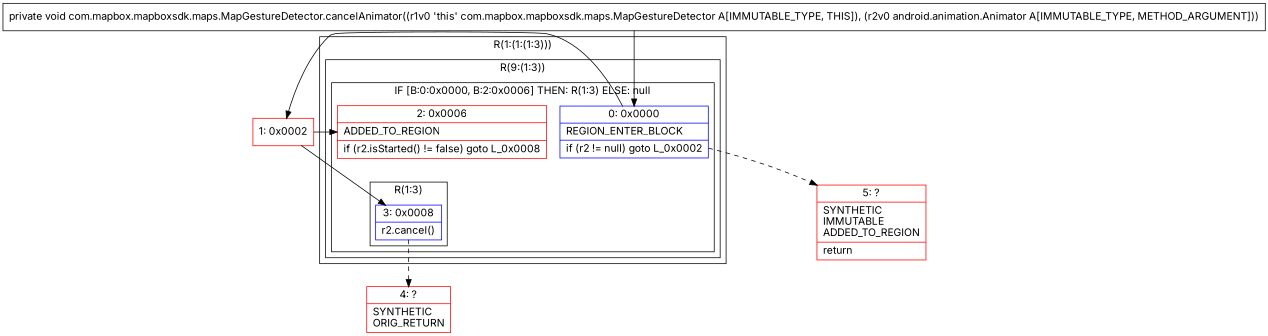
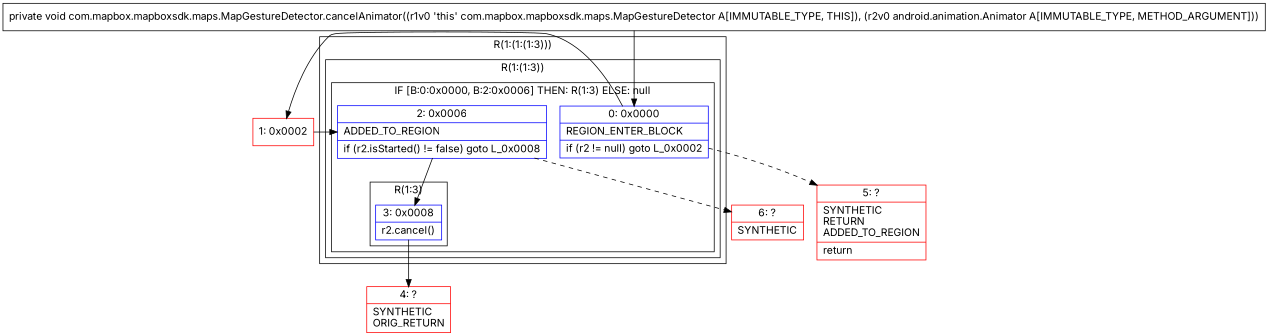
(523, 68) -> (523, 68)
(442, 132) -> (442, 132)
(340, 173) -> (425, 177)
none -> (768, 222)
(854, 222) -> (844, 222)
(409, 268) -> (409, 268)
